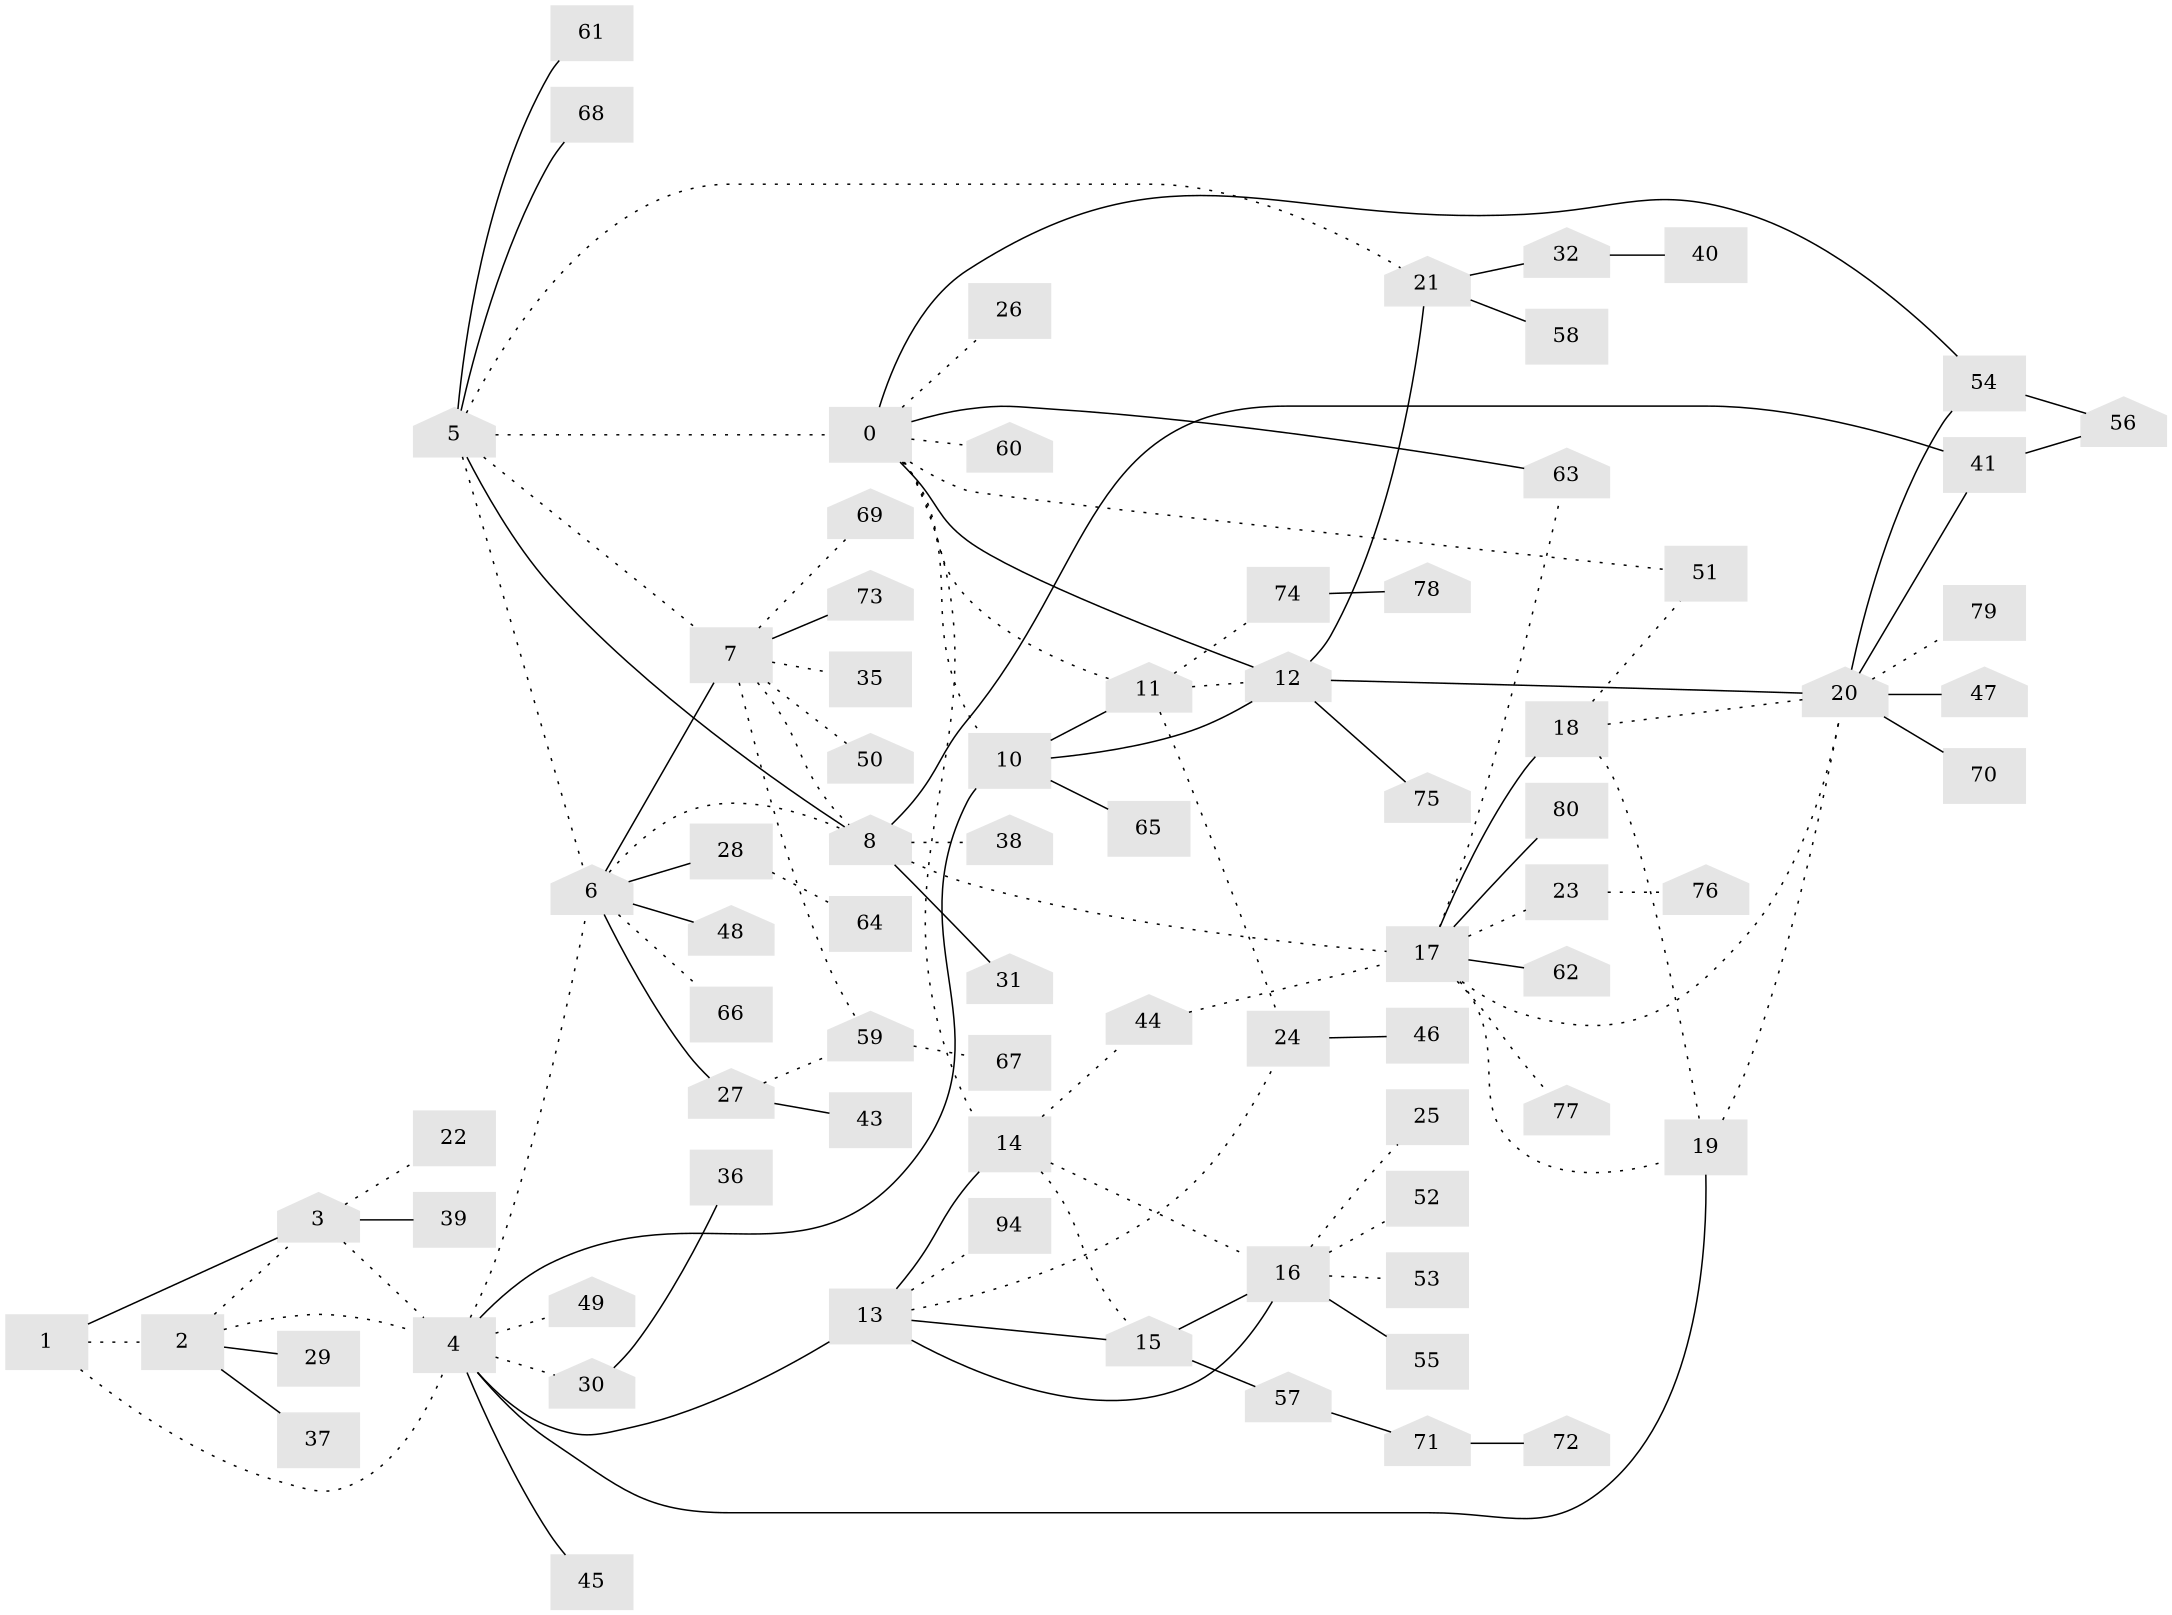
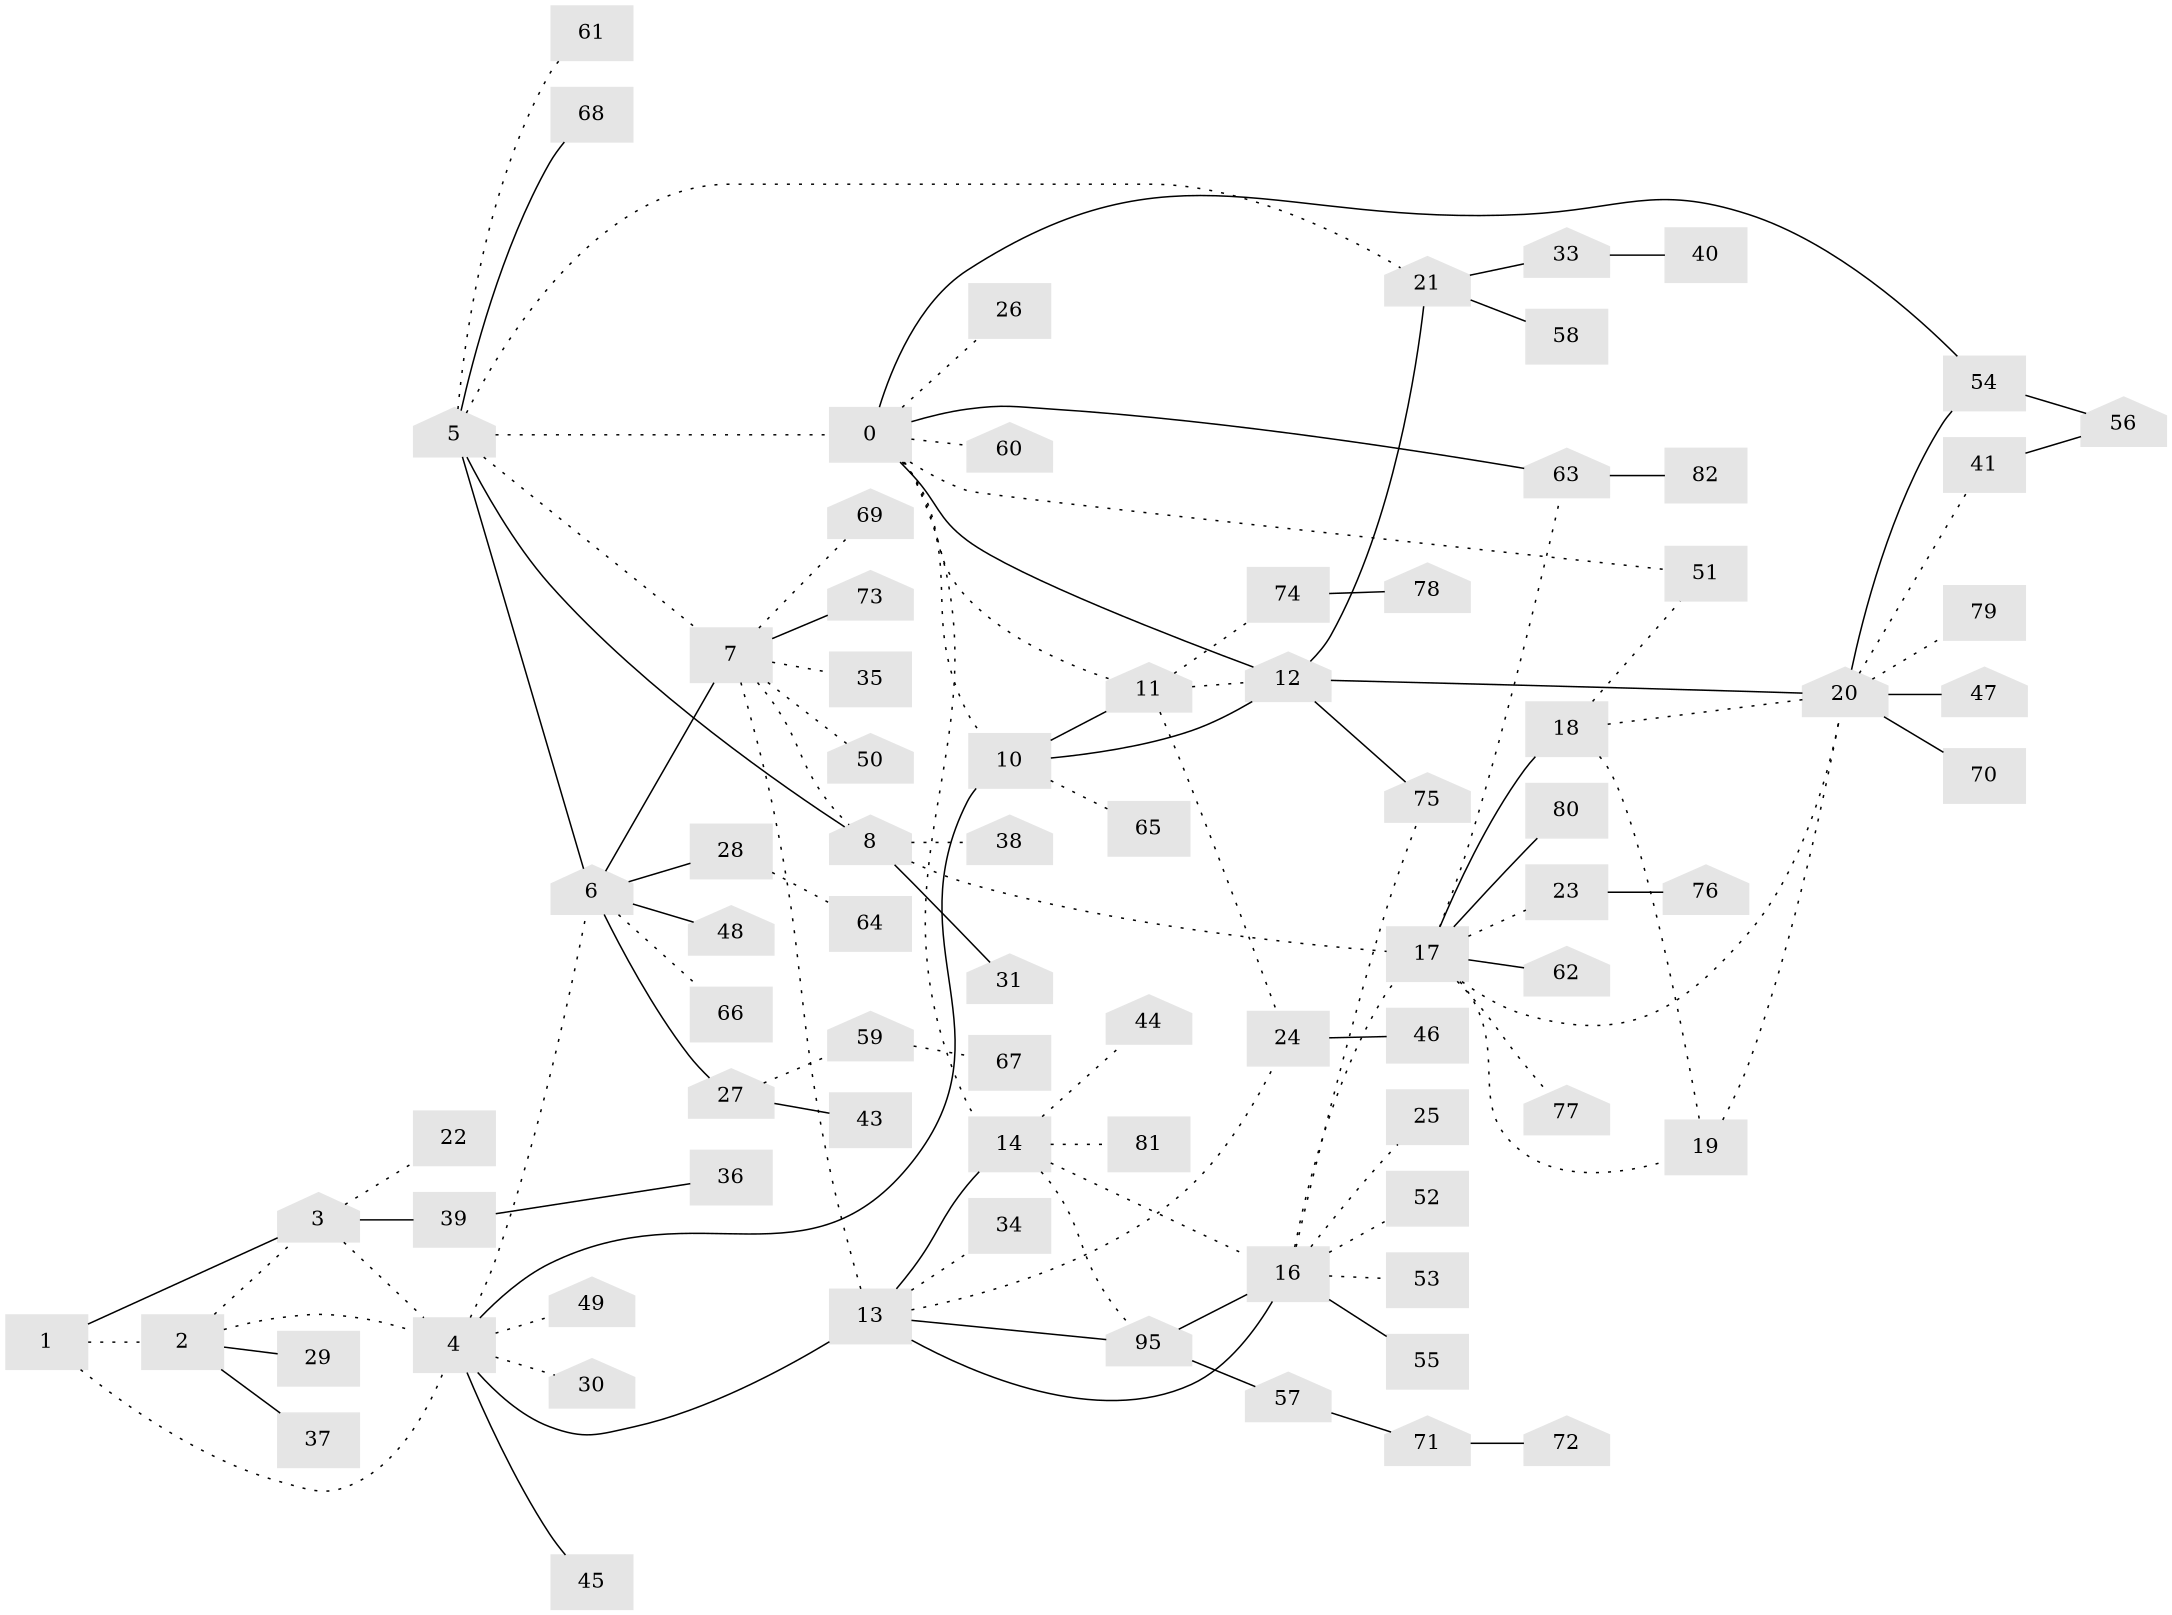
(490, 229) -> (490, 229)
(1567, 255) -> (1567, 255)
(1316, 406) -> none
none -> (1706, 476)
(1913, 583) -> (1913, 583)
(523, 663) -> (523, 663)
(1079, 795) -> (1079, 795)
(715, 805) -> none
(787, 854) -> (801, 986)
(1635, 892) -> (1635, 892)
(1288, 988) -> (1356, 1050)
none -> (1353, 1022)
none -> (1149, 1144)
(1010, 1226) -> (1010, 1226)
(671, 1290) -> (593, 1199)
(1149, 1344) -> (1149, 1344)
(1192, 1513) -> none
